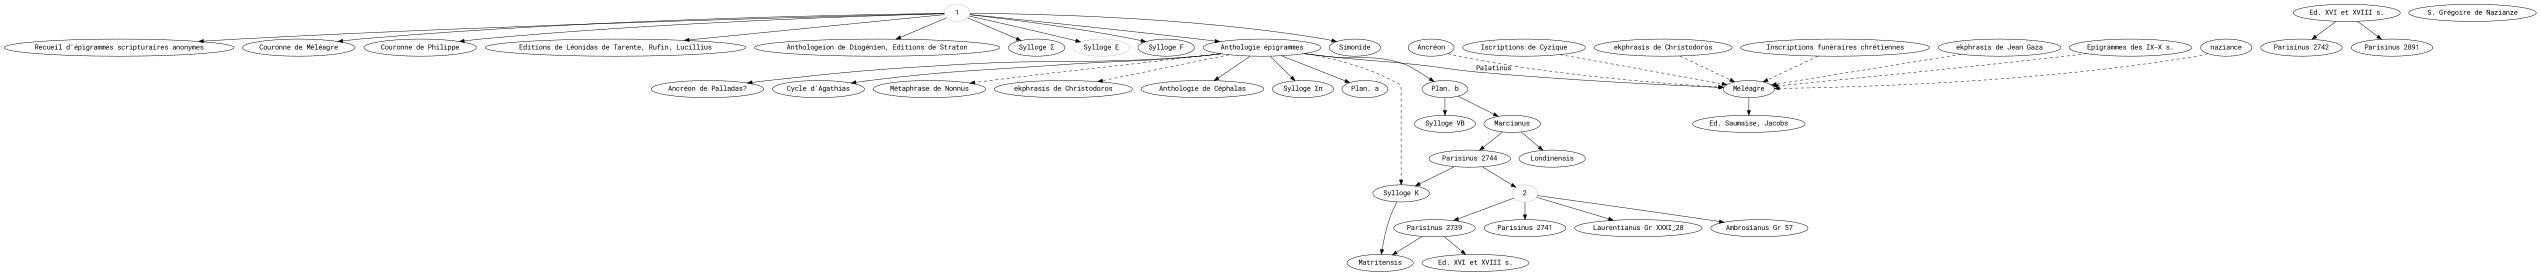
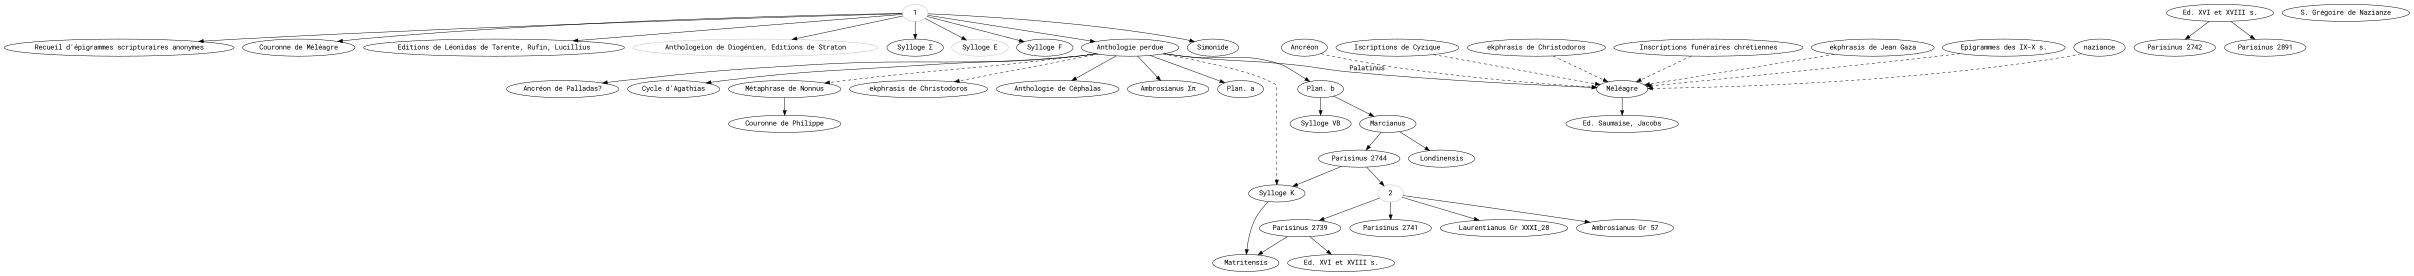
(704, 23) -> (785, 104)
(877, 48) -> (756, 48)
(1262, 48) -> (1130, 48)
(1303, 89) -> (1168, 89)
